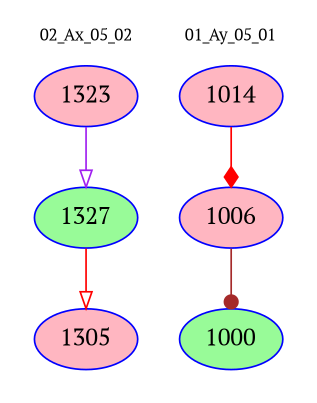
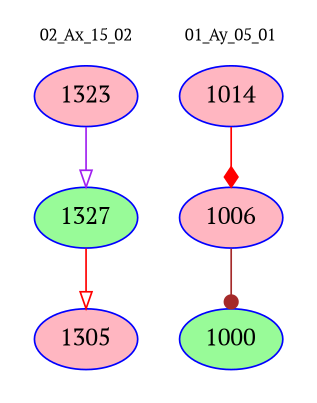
(86, 36) -> (86, 36)
